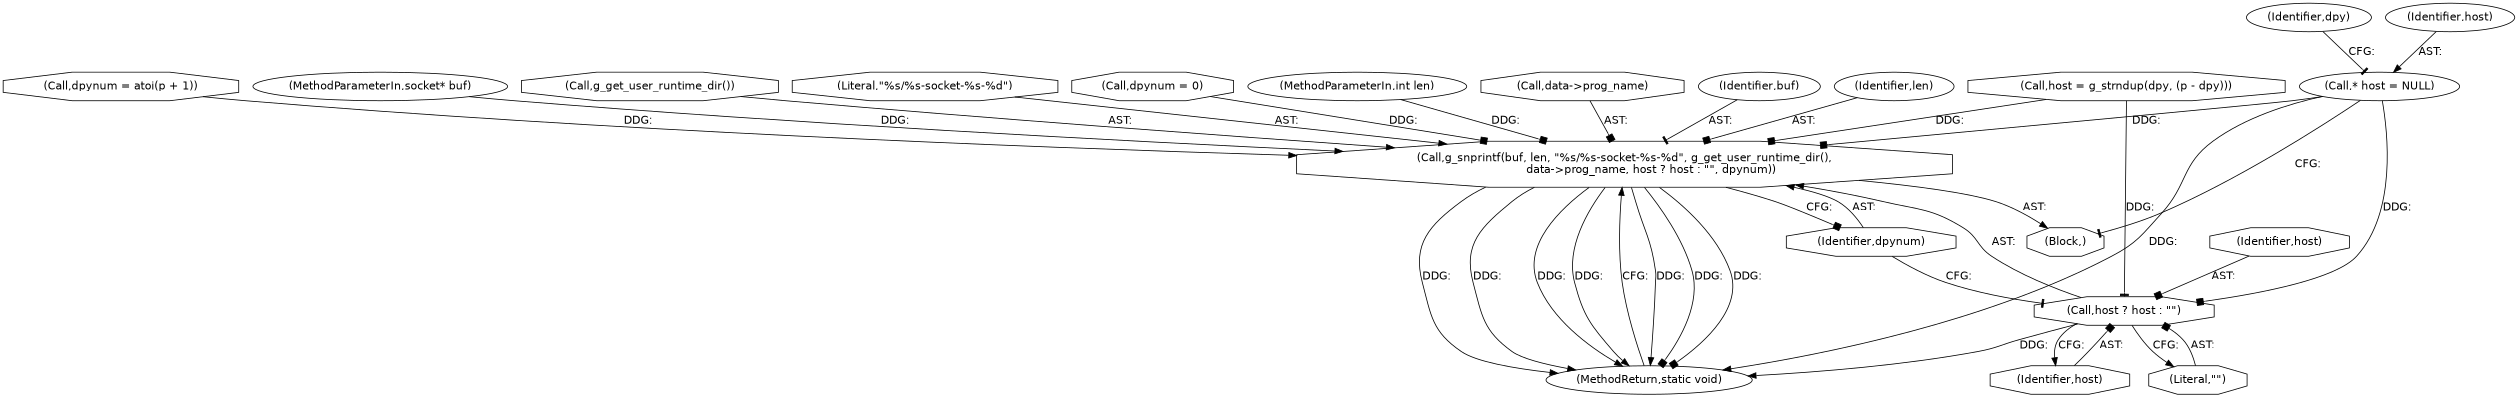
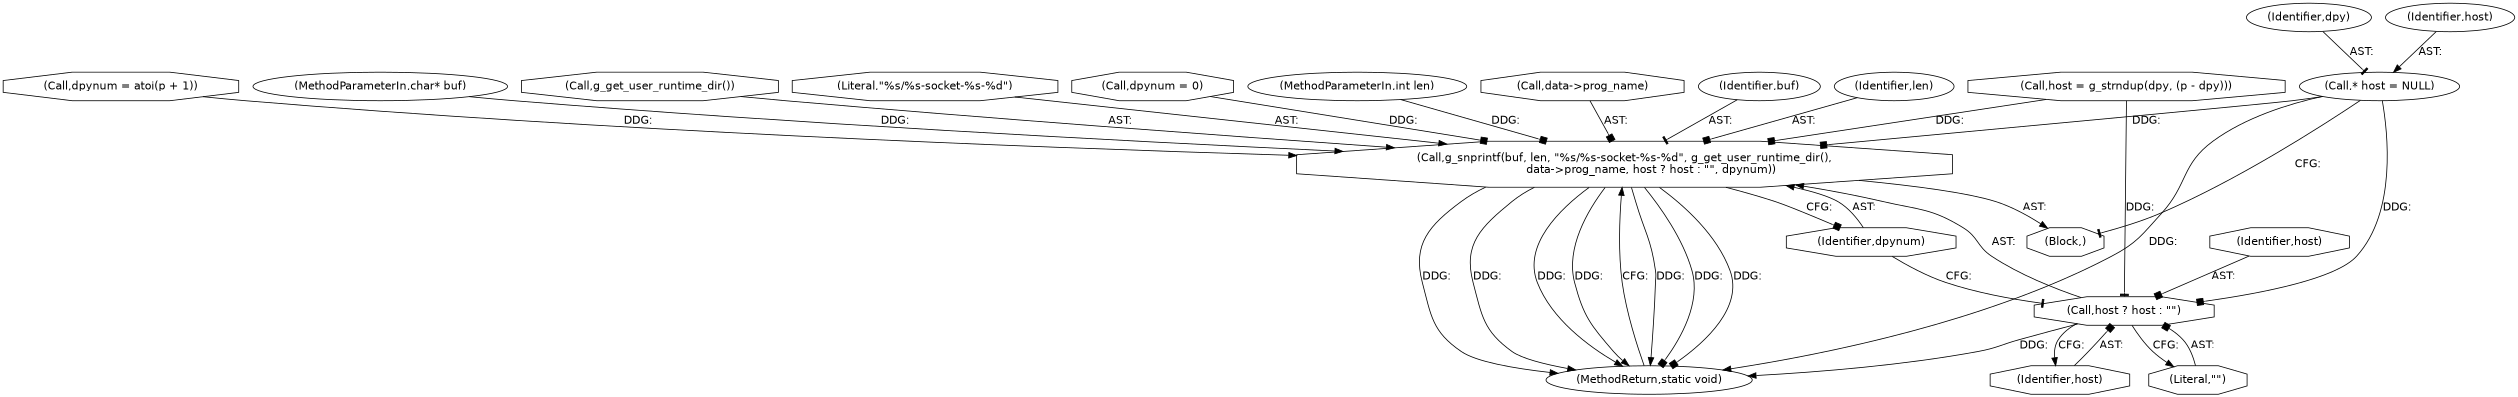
(2364, 52) -> (2364, 52)
(380, 86) -> (380, 86)
